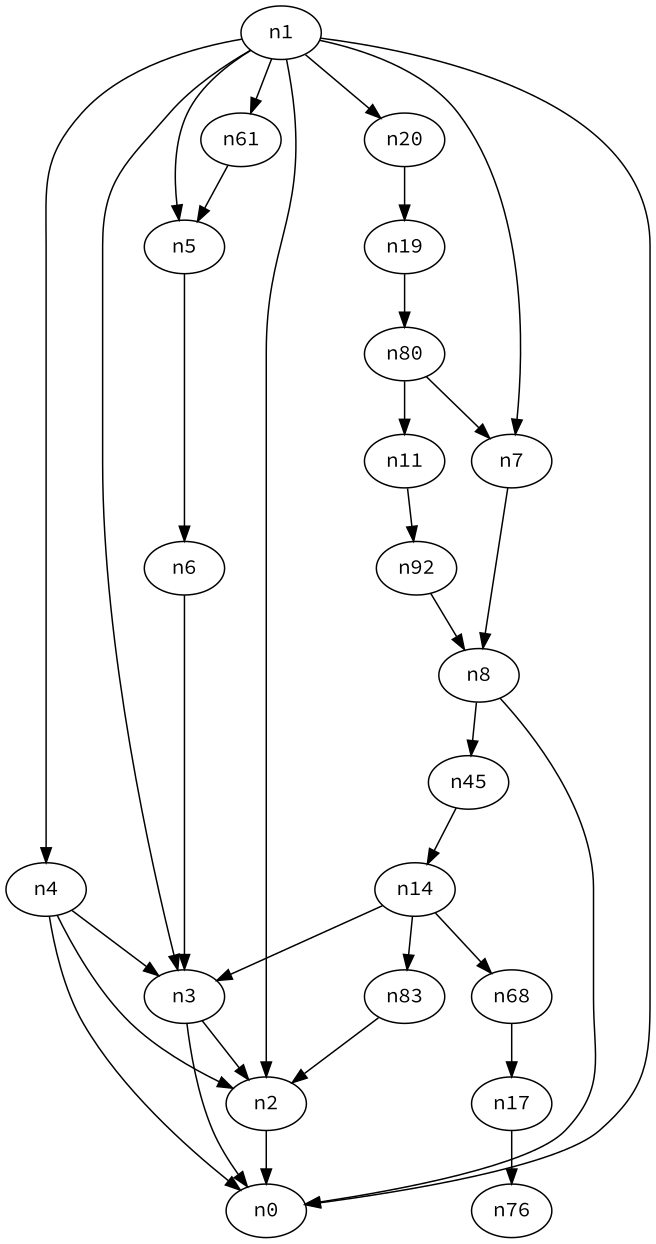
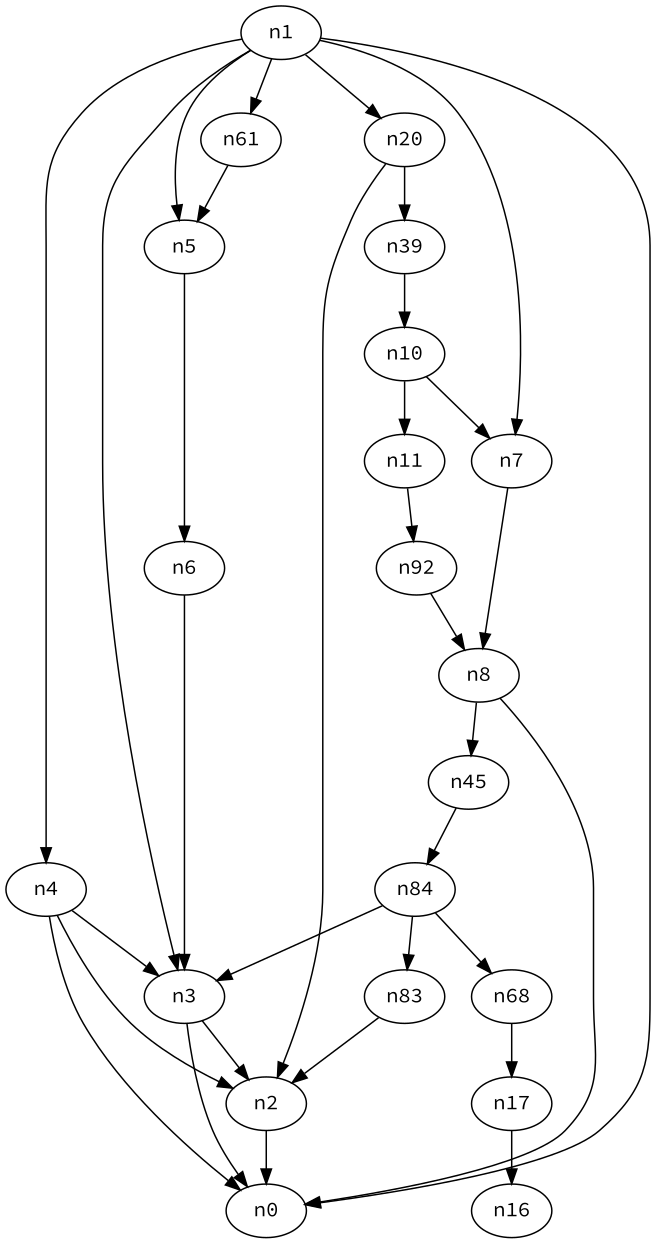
(405, 247) -> (405, 247)
(405, 354) -> (405, 354)
(266, 559) -> (323, 609)
(415, 890) -> (415, 890)
(512, 1211) -> (512, 1211)
